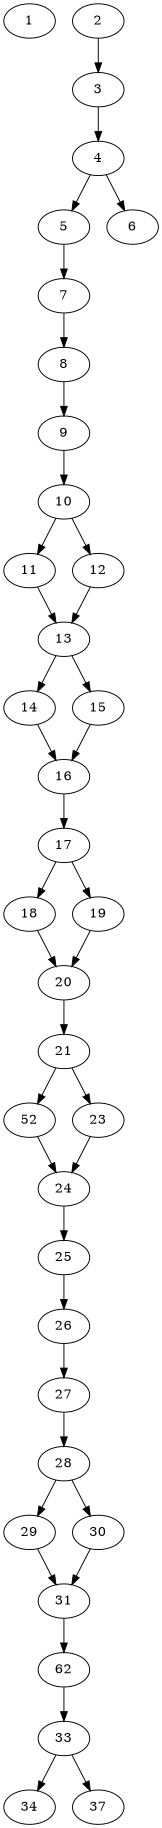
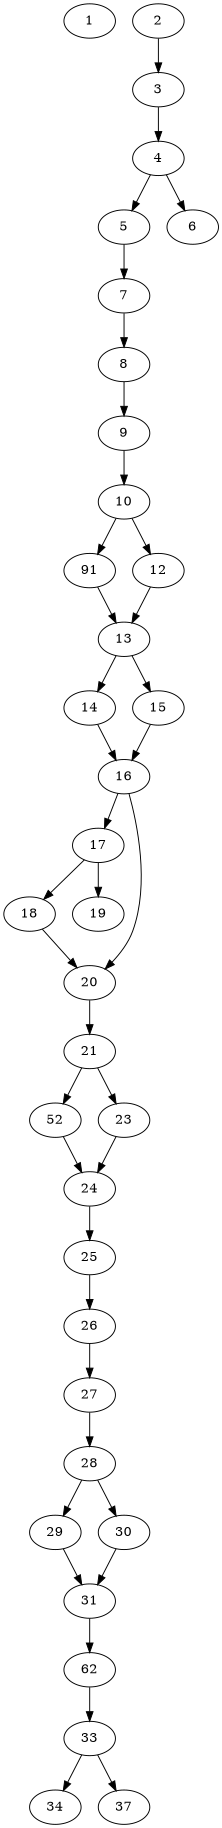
(30, 571) -> (90, 571)
(83, 944) -> (141, 881)
